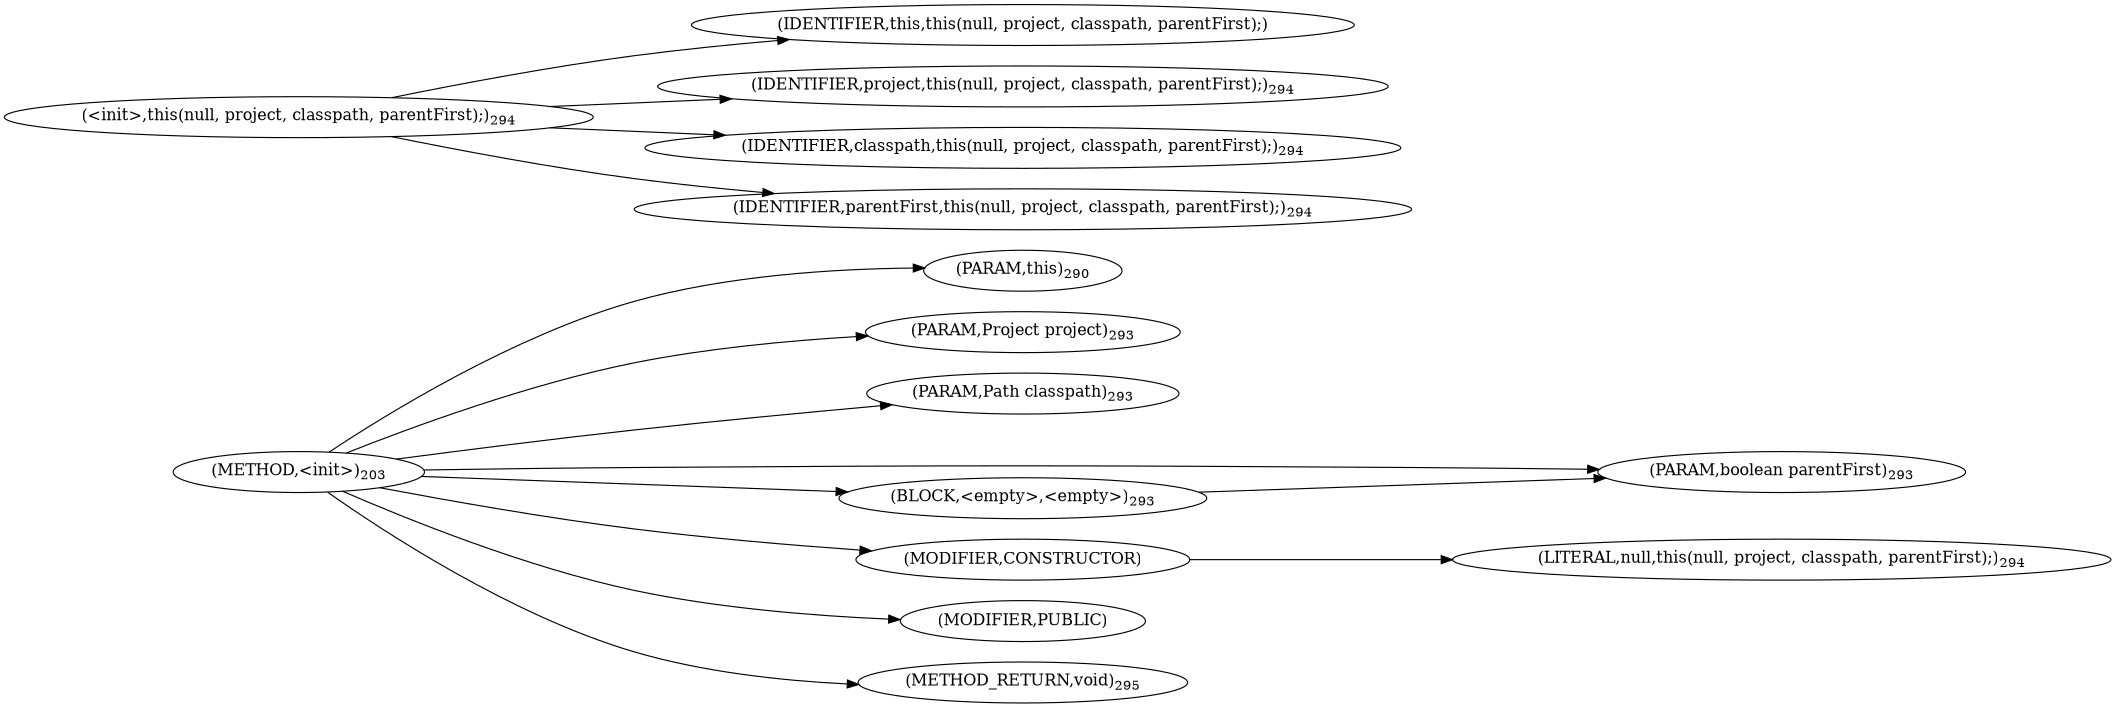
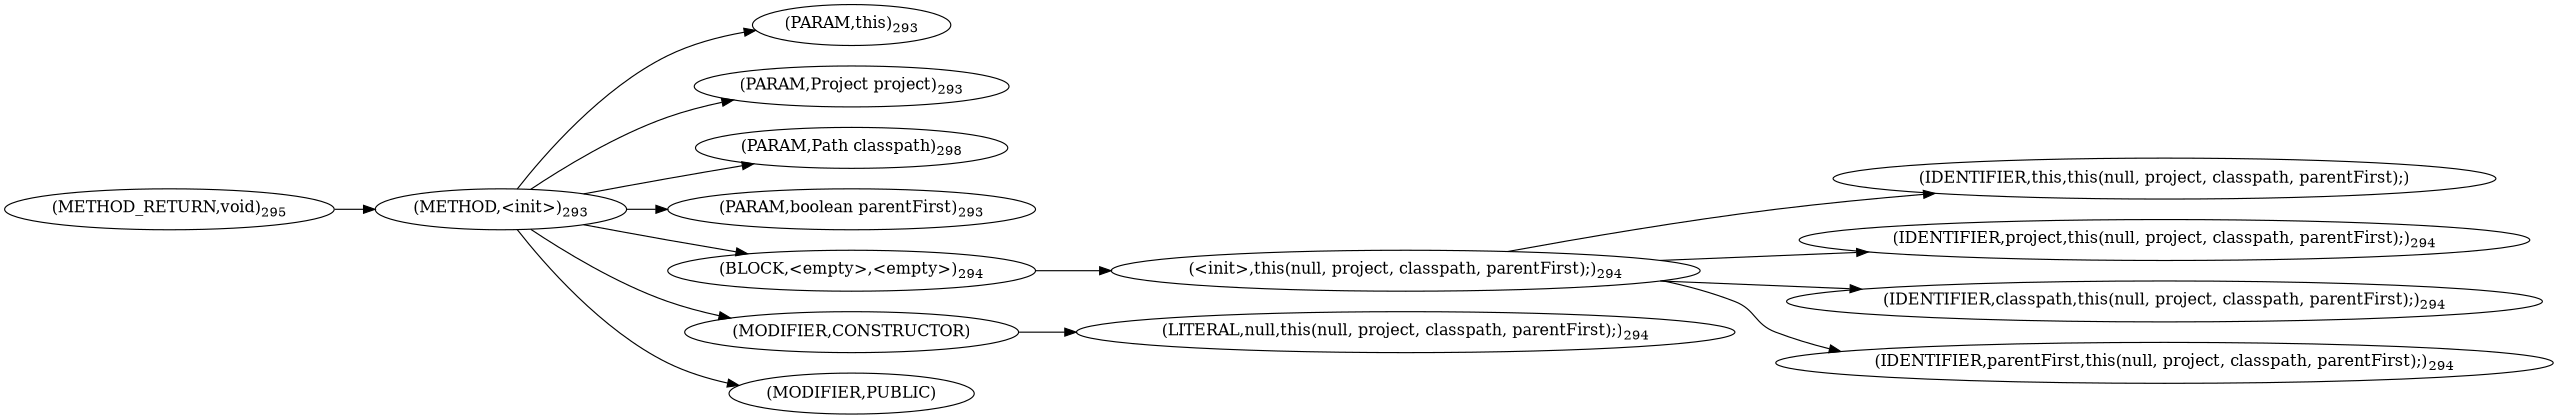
(1077, 269) -> (906, 23)
(1121, 392) -> (949, 146)
(373, 470) -> (575, 208)
(1397, 485) -> (1068, 271)
(1142, 497) -> (971, 269)
(572, 630) -> (349, 209)
